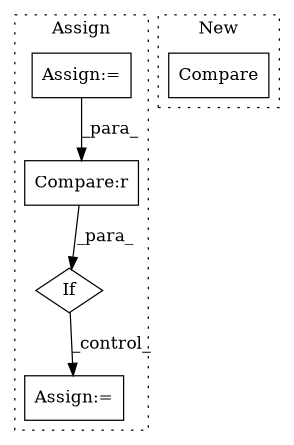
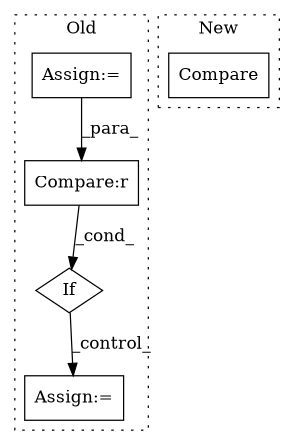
(82, 29) -> (82, 29)
(105, 237) -> (105, 237)
